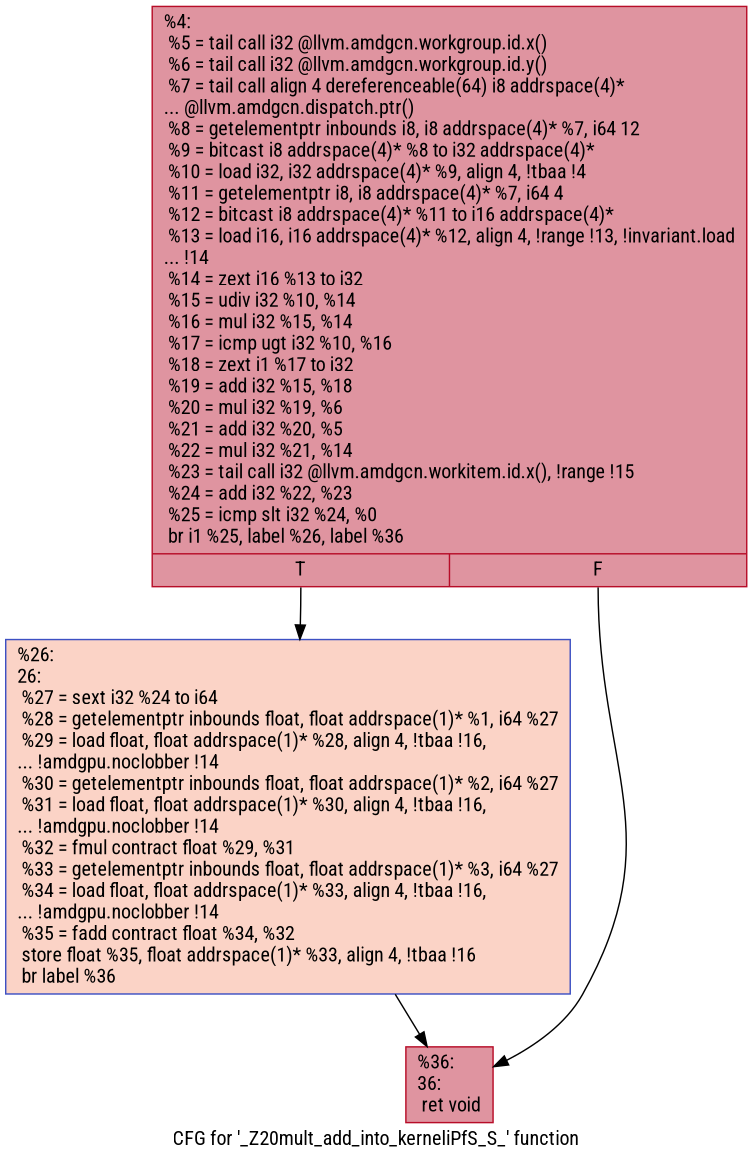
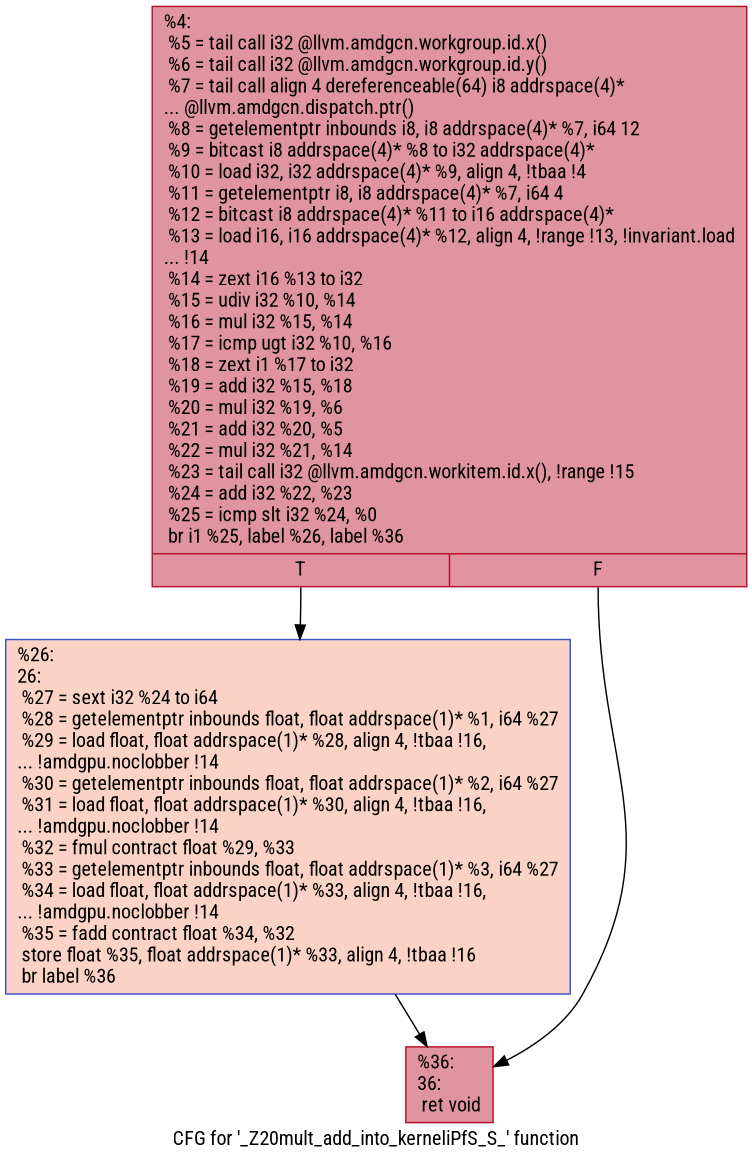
(156, 848) -> (156, 848)
